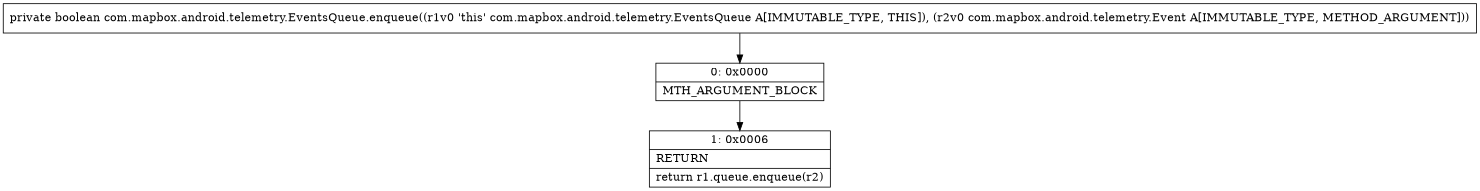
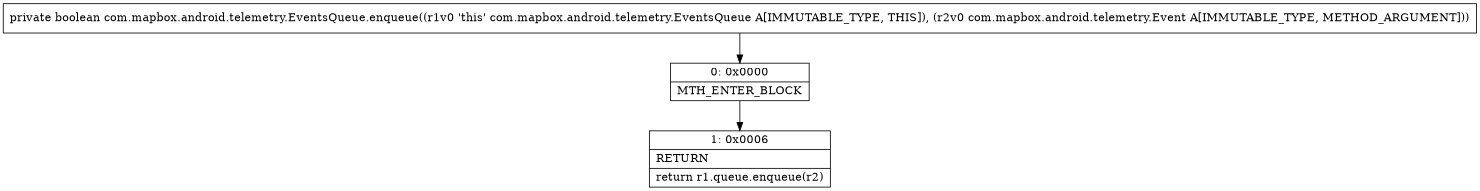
(740, 91) -> (740, 91)
